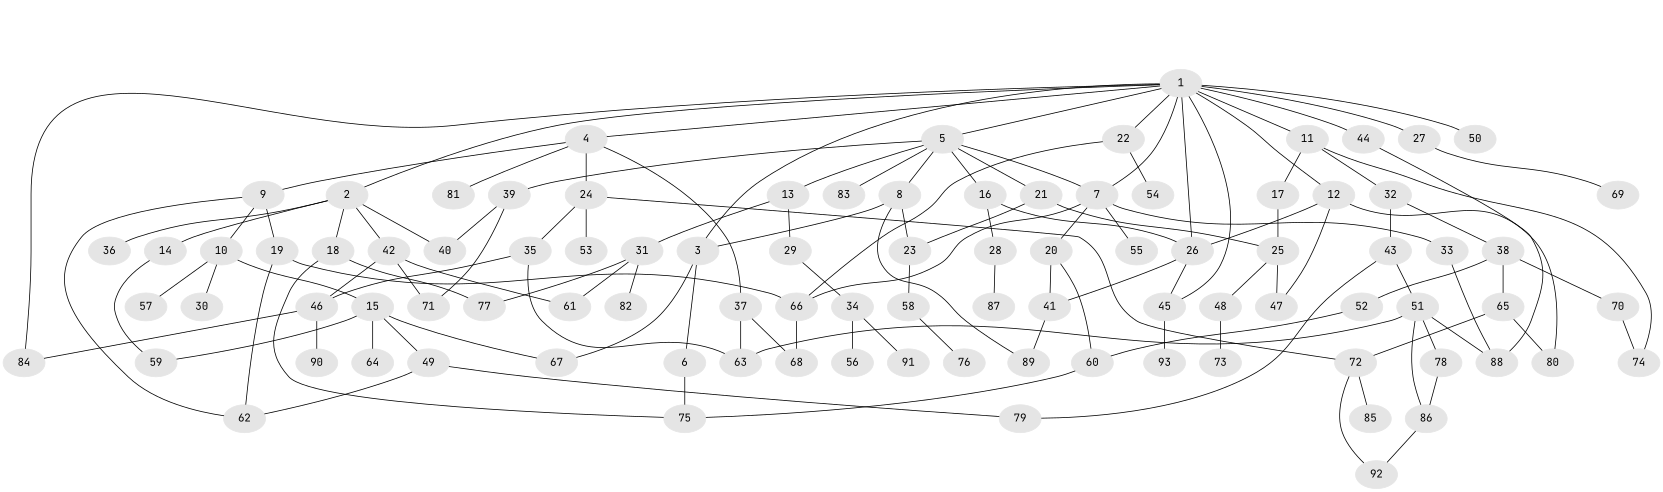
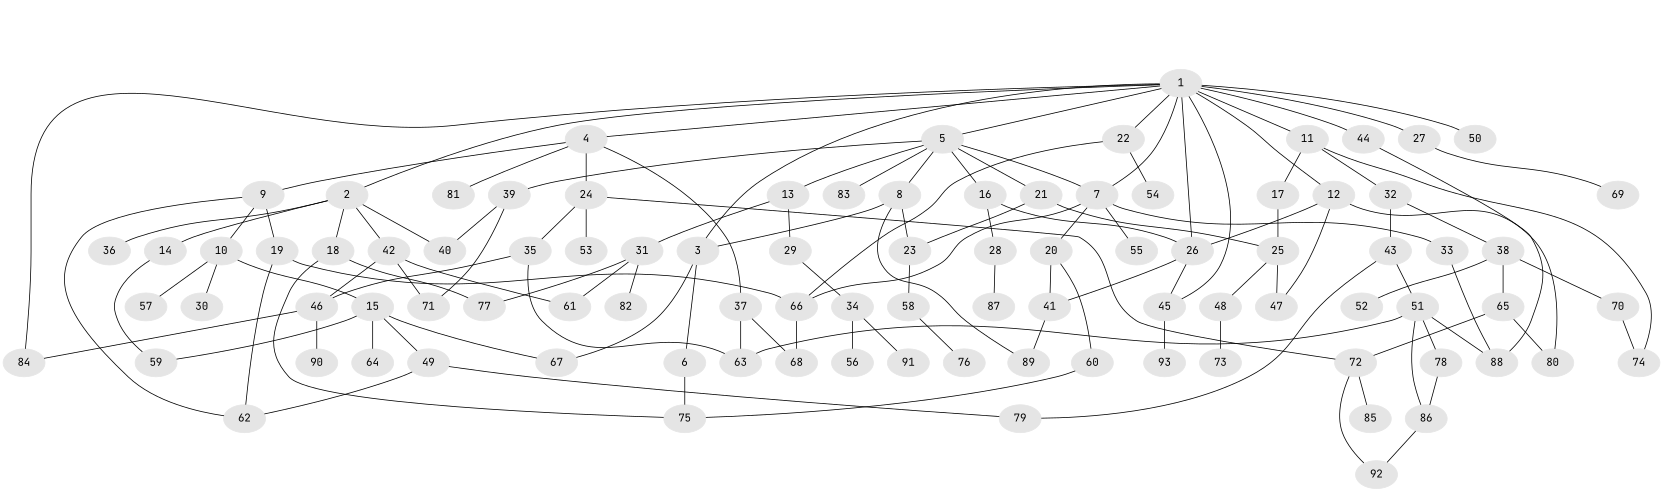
(1226, 333) -> none
